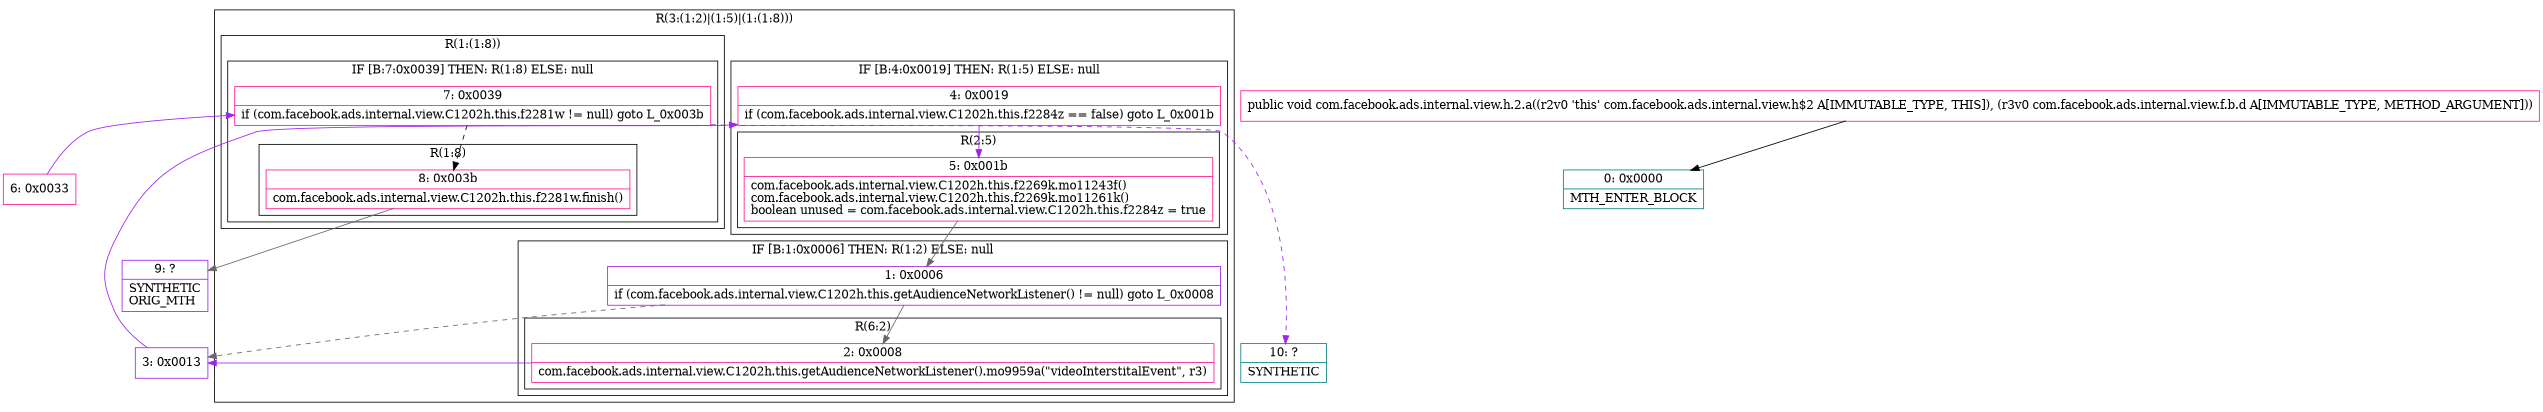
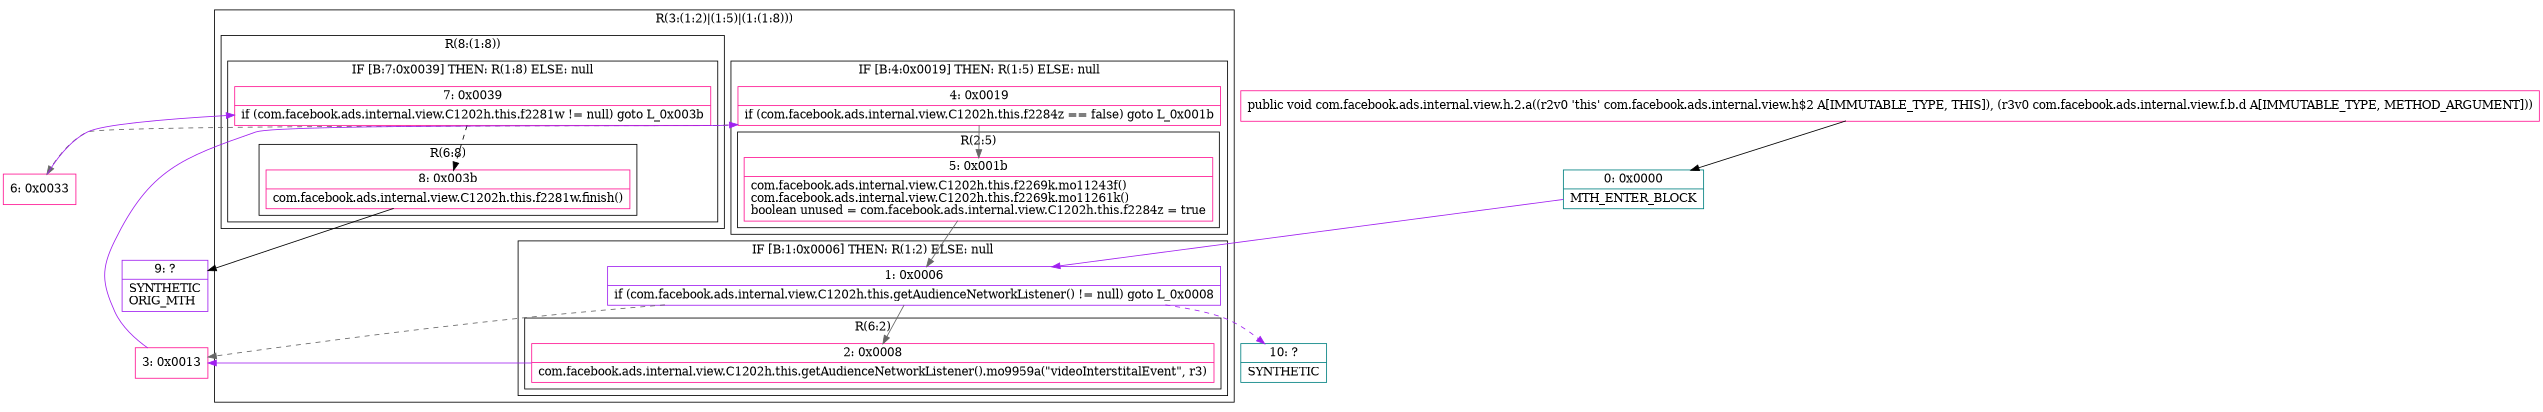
(473, 45) -> (473, 45)
none -> (247, 127)
(1077, 127) -> (1207, 313)
(979, 137) -> (979, 137)
(448, 154) -> (448, 154)
none -> (1312, 233)
(305, 238) -> (305, 238)
(172, 363) -> (172, 363)
